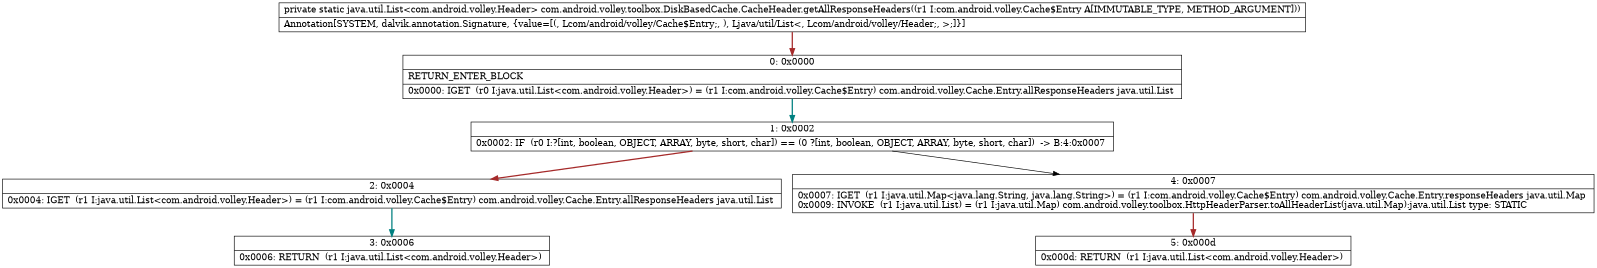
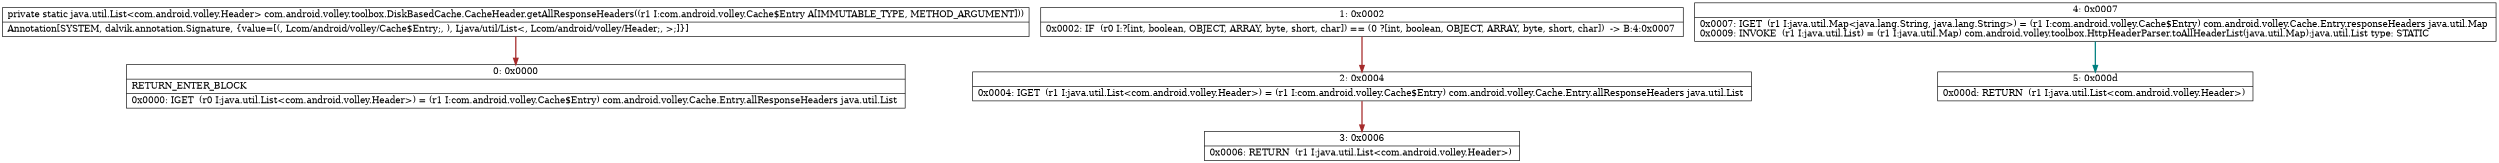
(792, 107) -> none
(973, 162) -> none
(392, 219) -> (1362, 113)
(1193, 221) -> (2095, 53)
